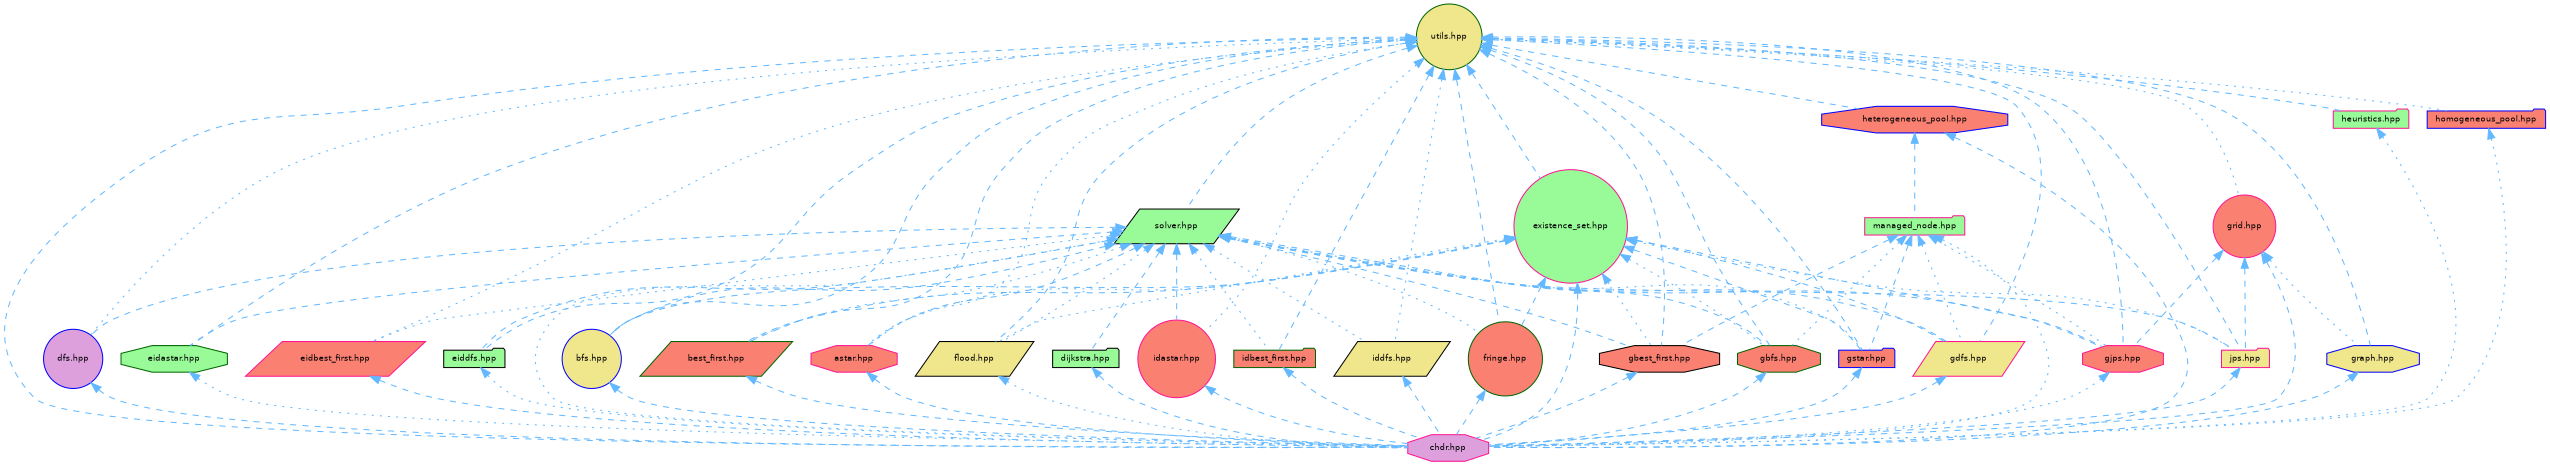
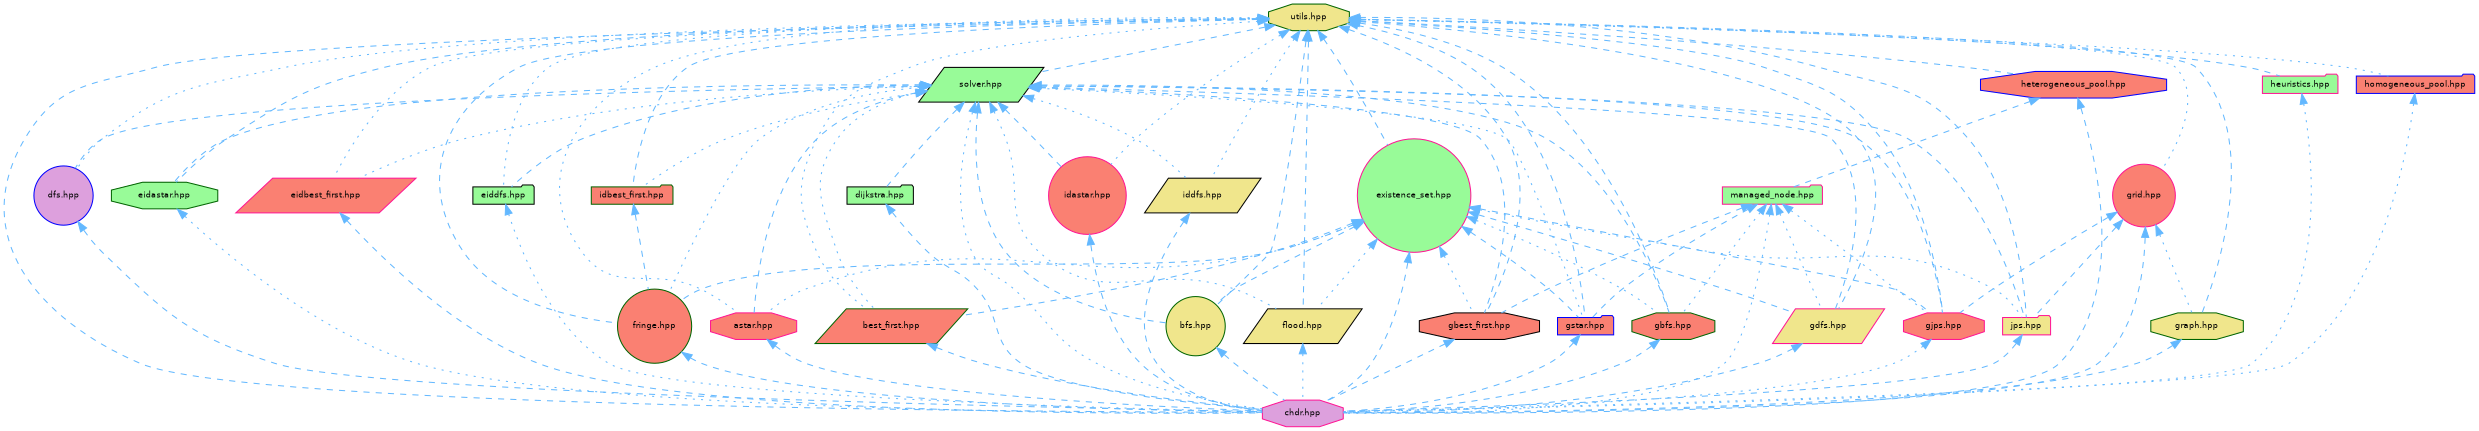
(1449, 37) -> (1309, 17)
(916, 131) -> (836, 29)
(1038, 134) -> (927, 62)
(592, 359) -> (1196, 326)
(2373, 359) -> (2197, 326)
(1353, 412) -> (642, 252)
